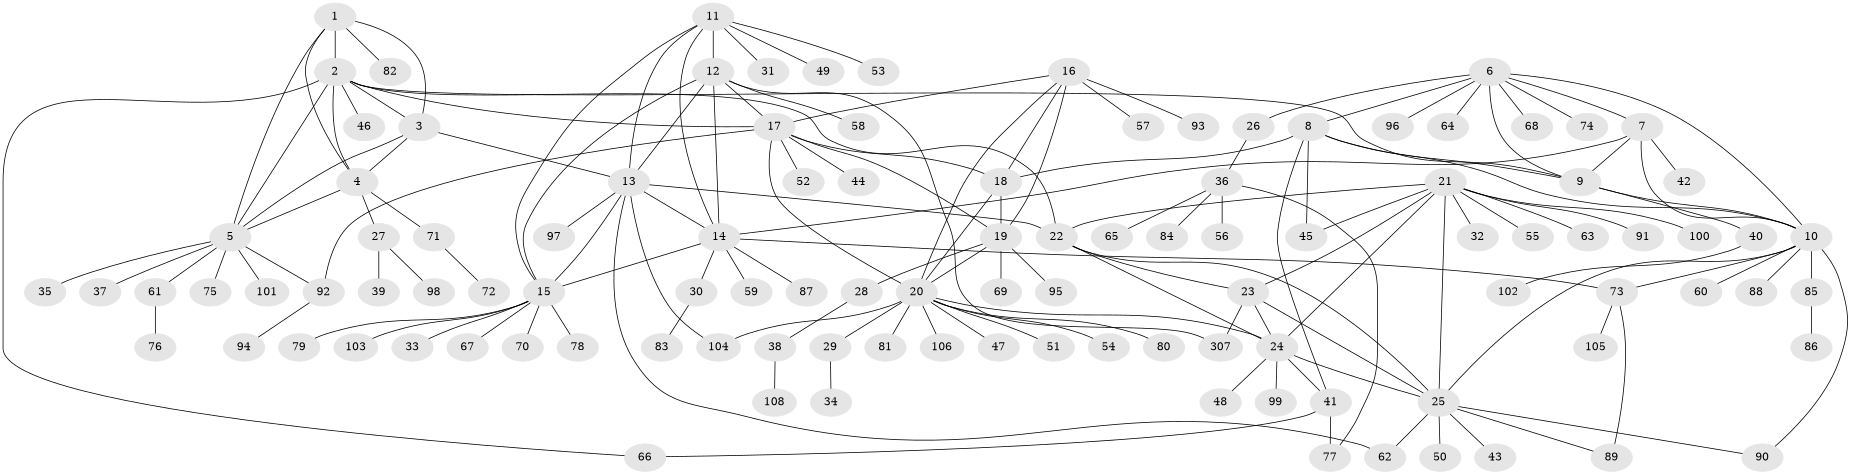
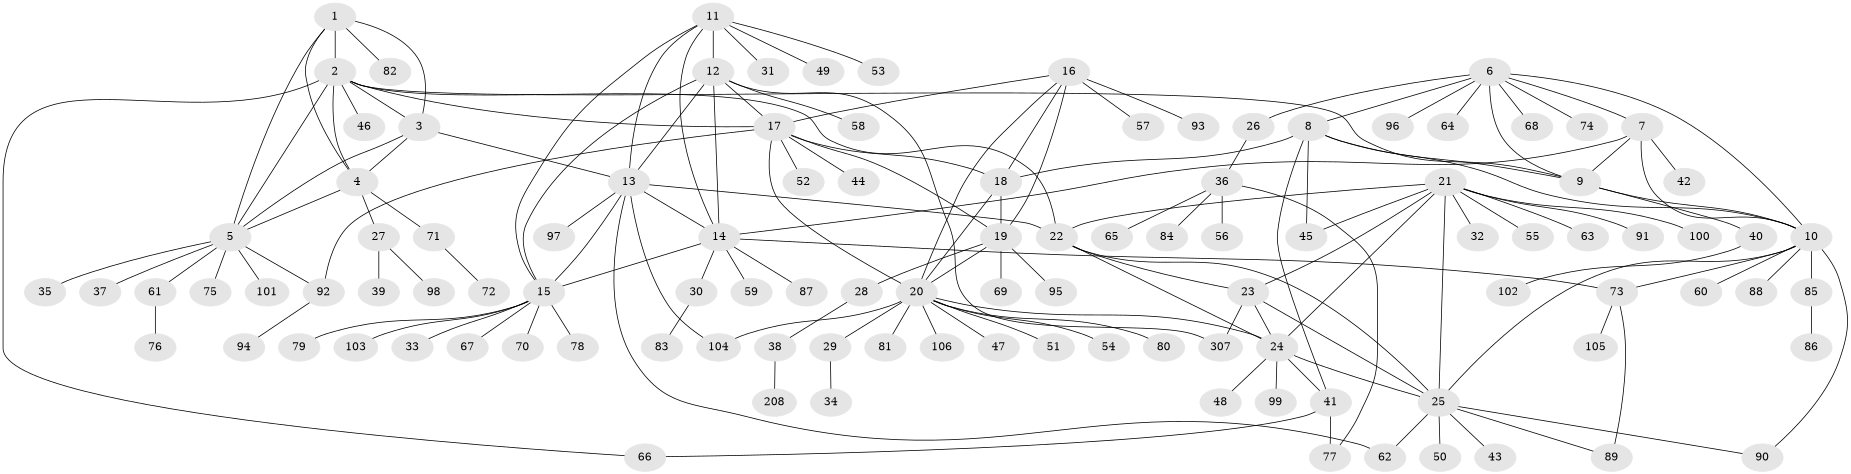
(774, 403) -> (774, 403)
